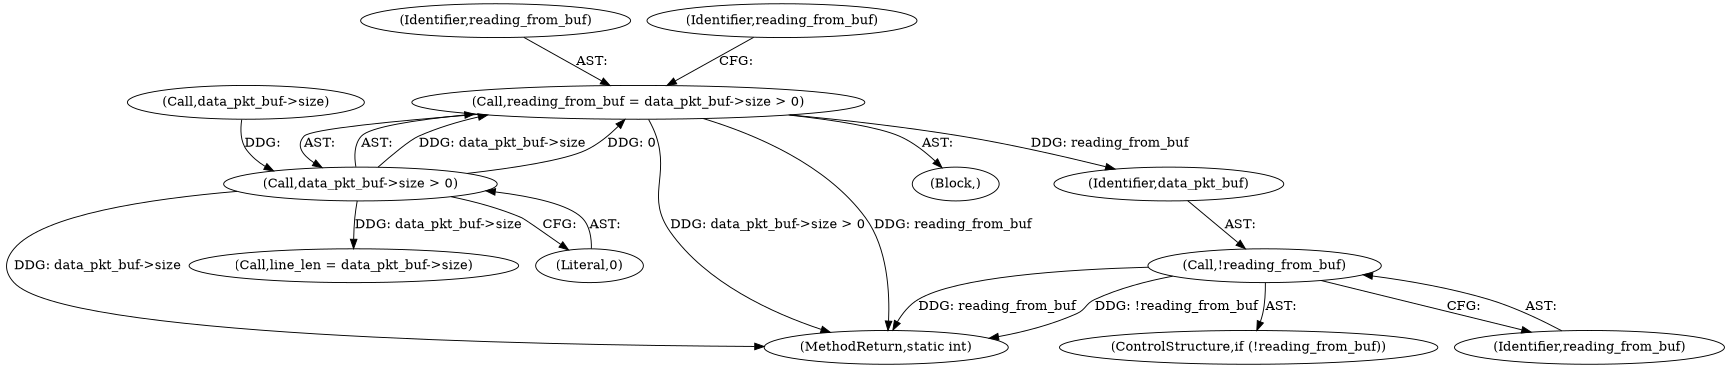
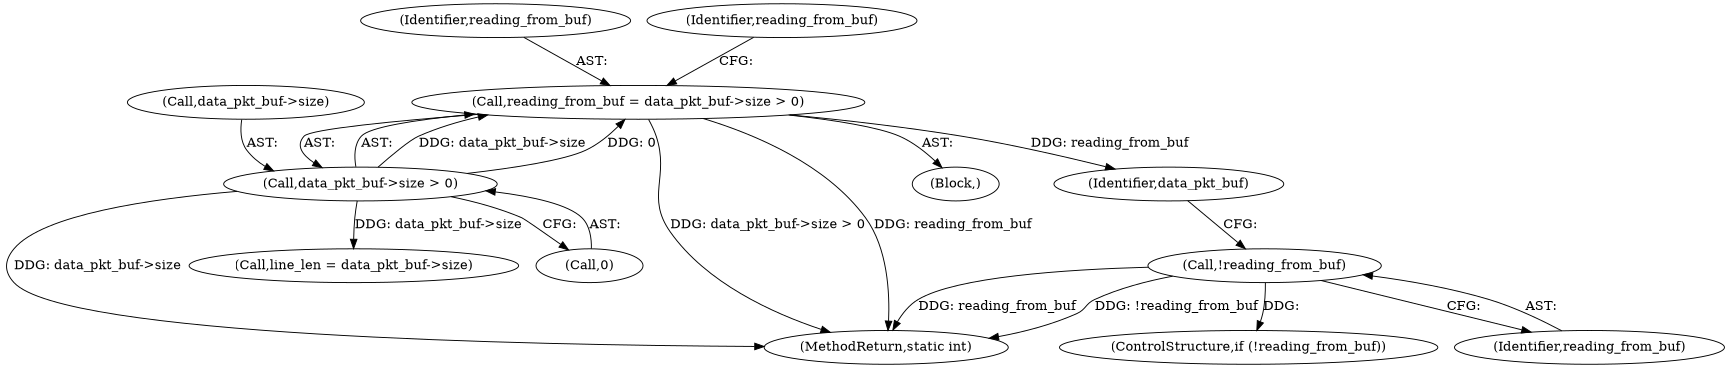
(265, 143) -> (265, 143)
(1243, 225) -> (1243, 225)
(590, 266) -> (590, 266)
(1283, 307) -> (1283, 307)
